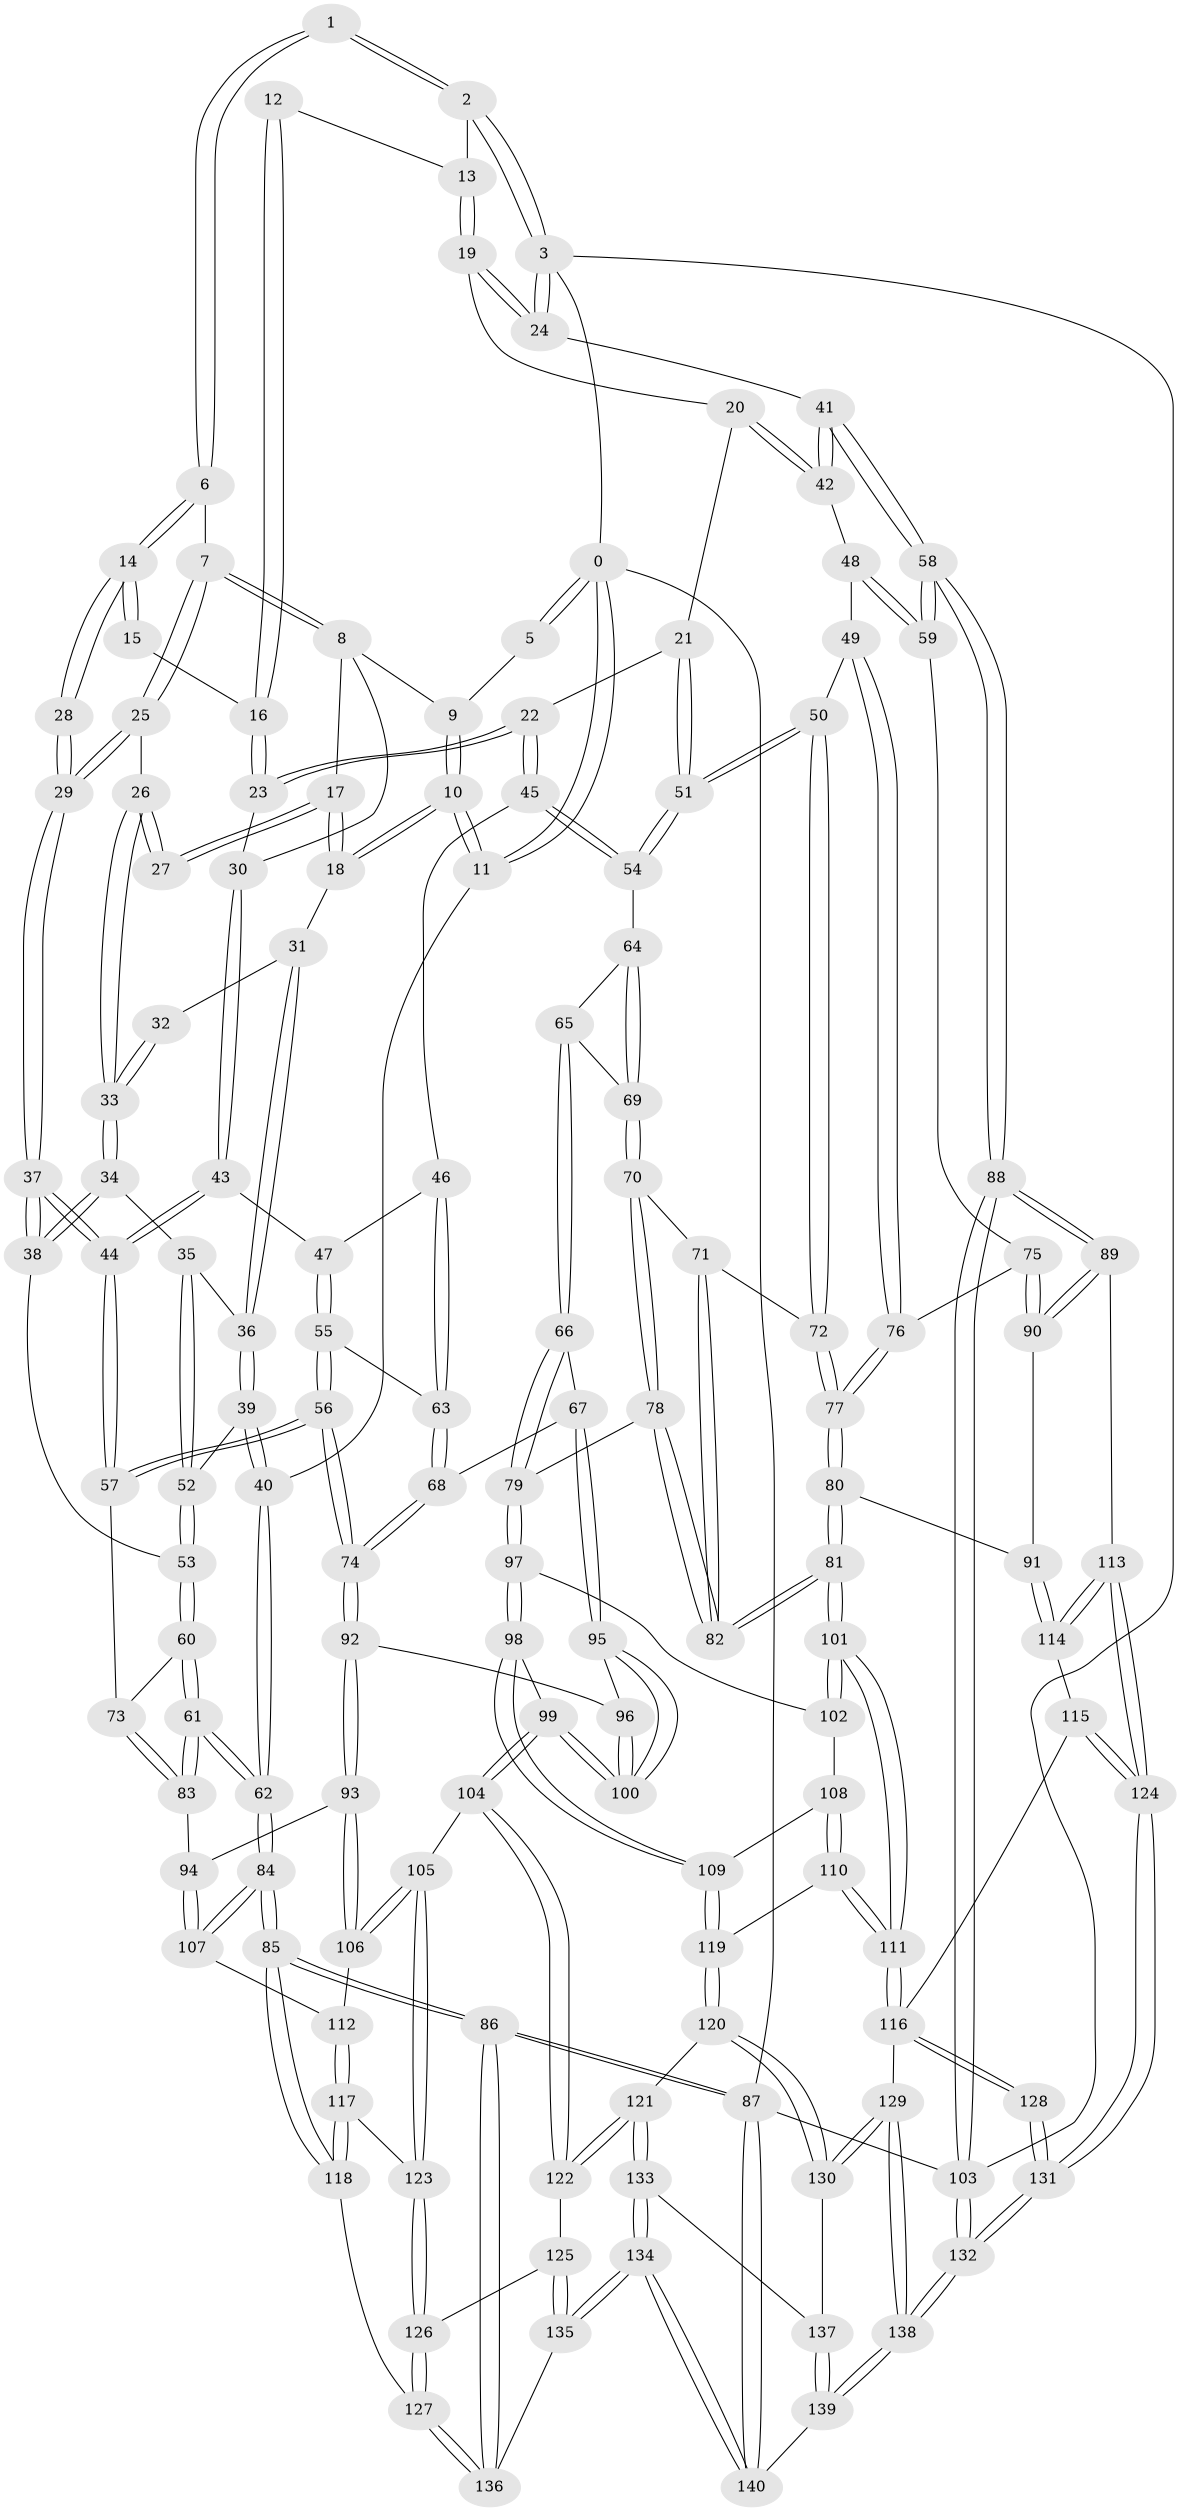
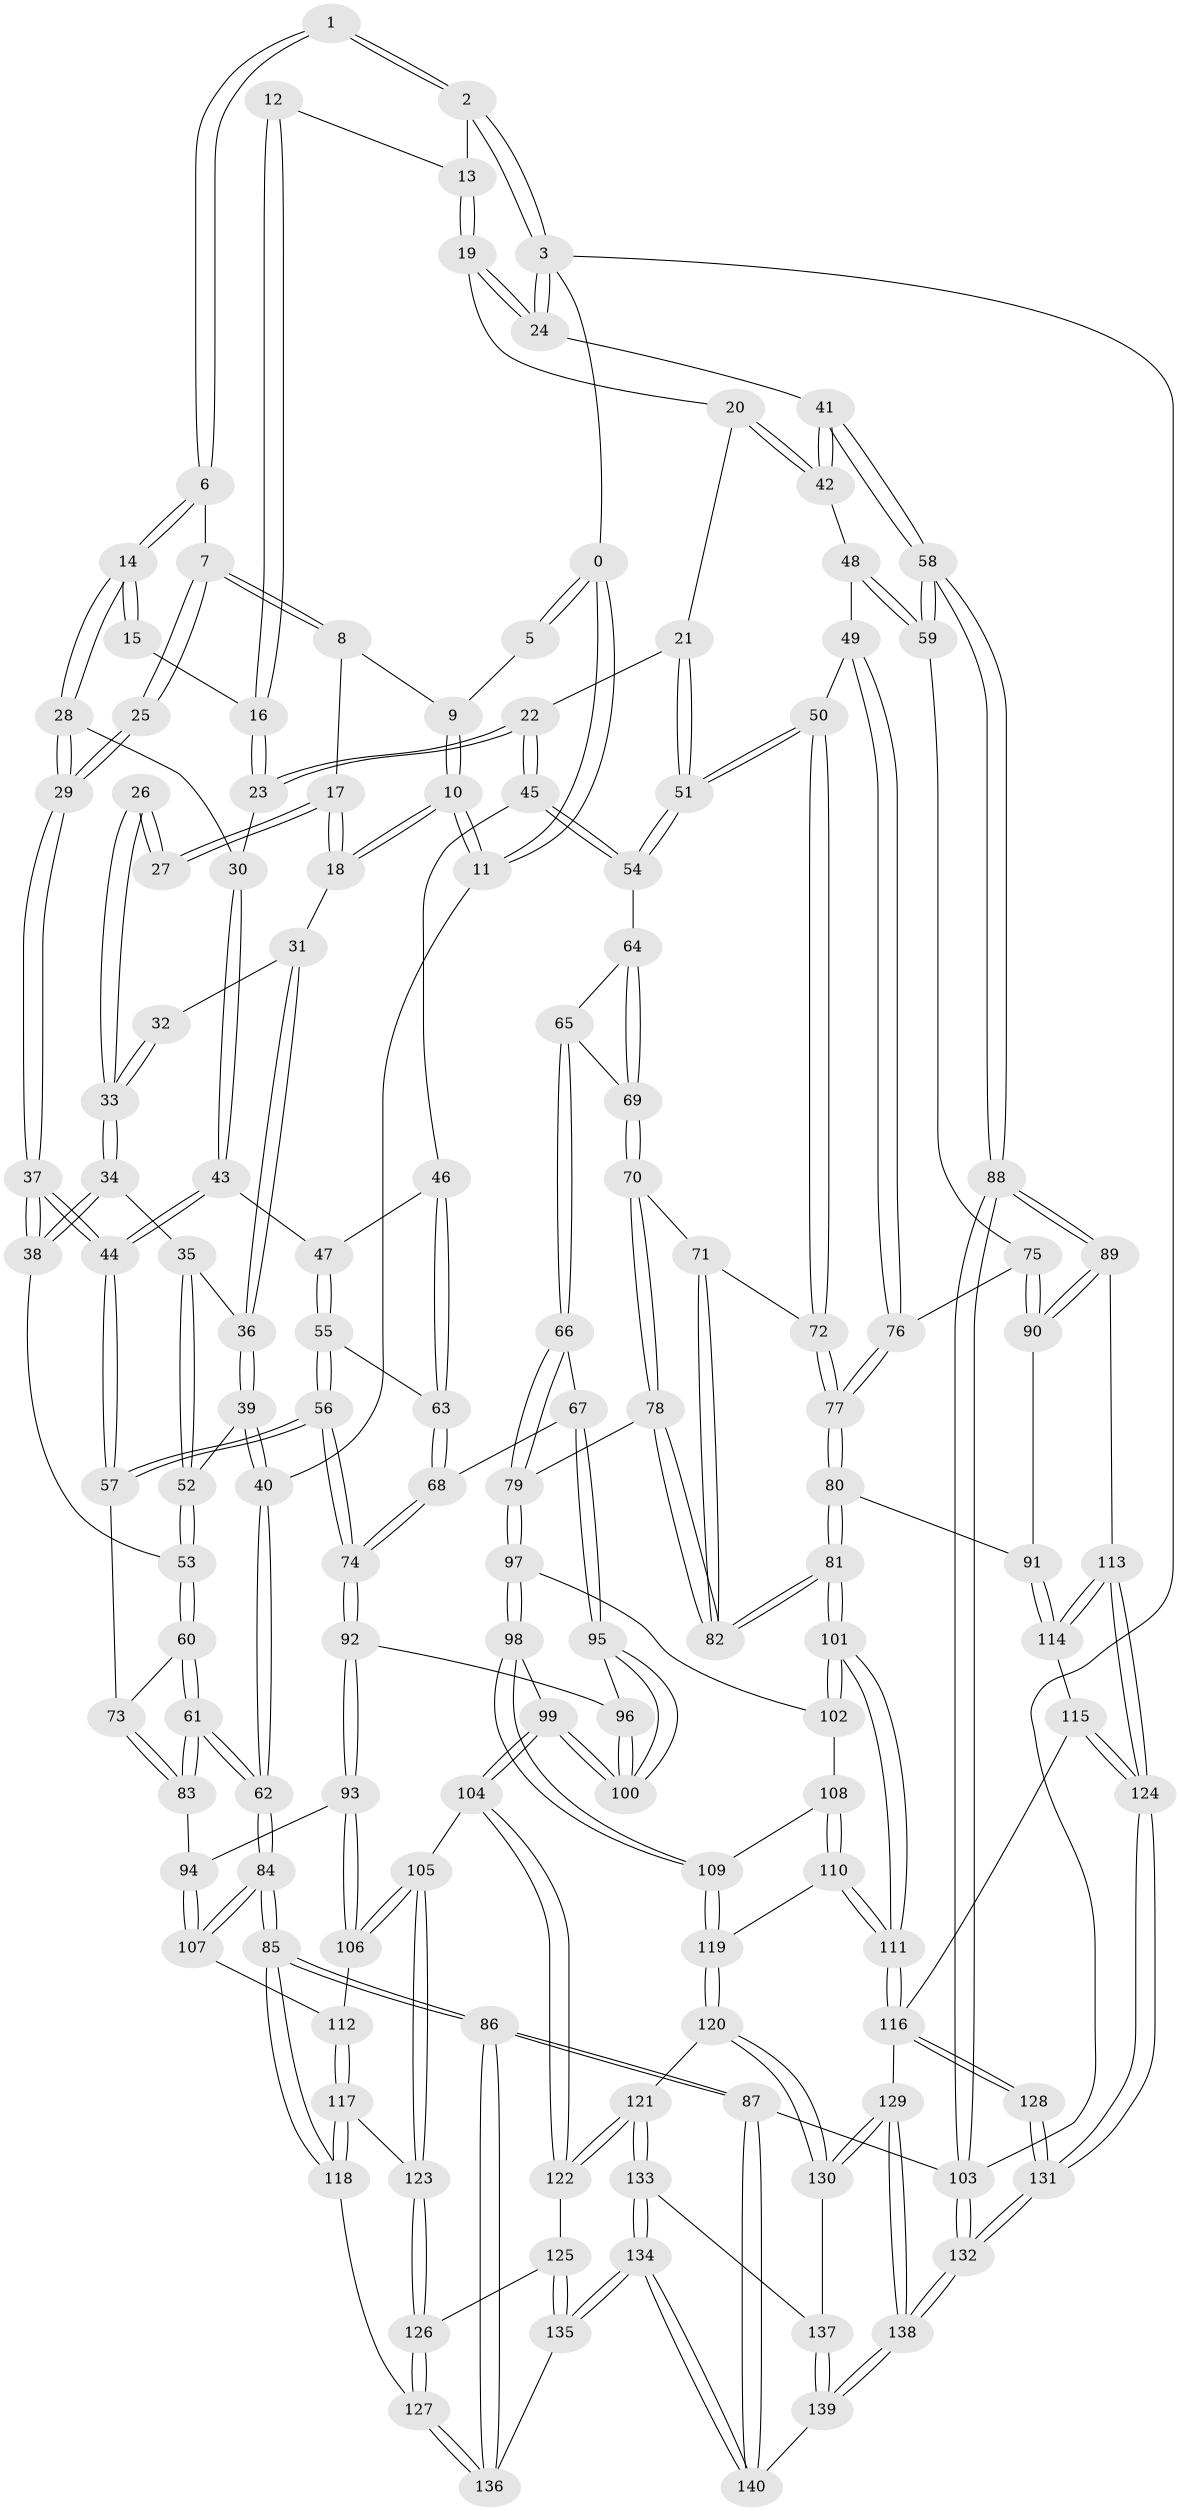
(141, 755) -> none
(383, 793) -> (176, 772)
(760, 1252) -> none
